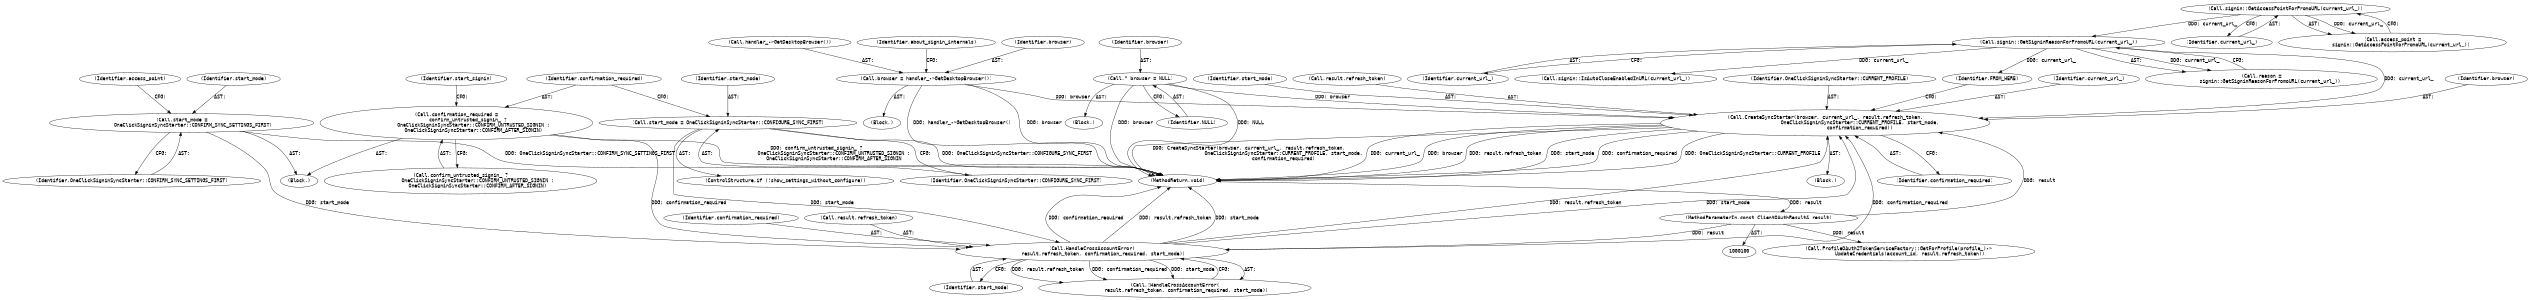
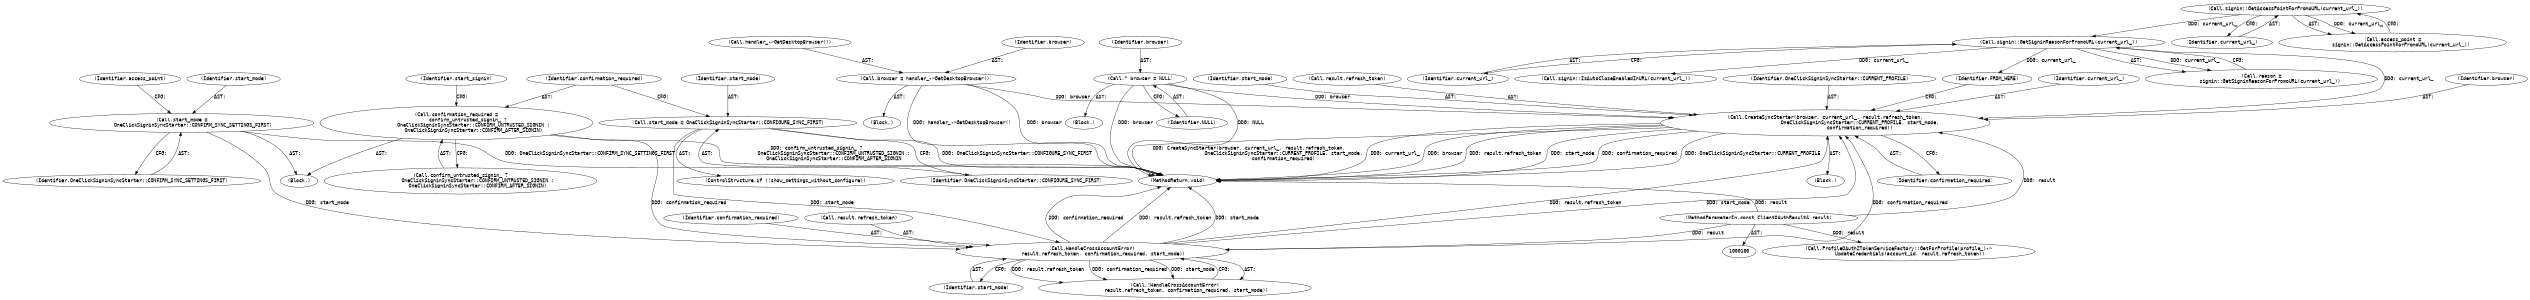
(926, 42) -> none
(1509, 187) -> (1493, 185)
